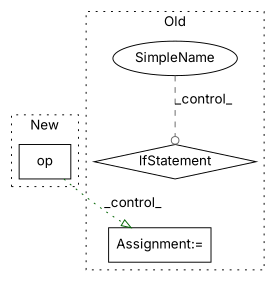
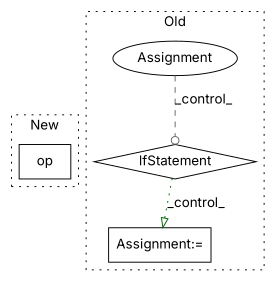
(175, 58) -> (175, 58)
(93, 202) -> (168, 198)
